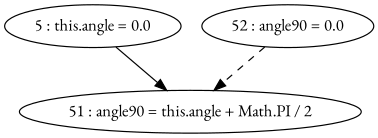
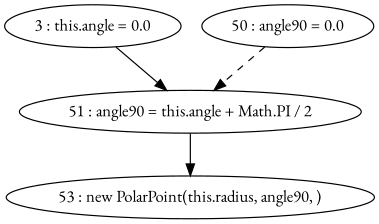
(93, 26) -> (93, 26)
(288, 26) -> (288, 26)
none -> (190, 197)
